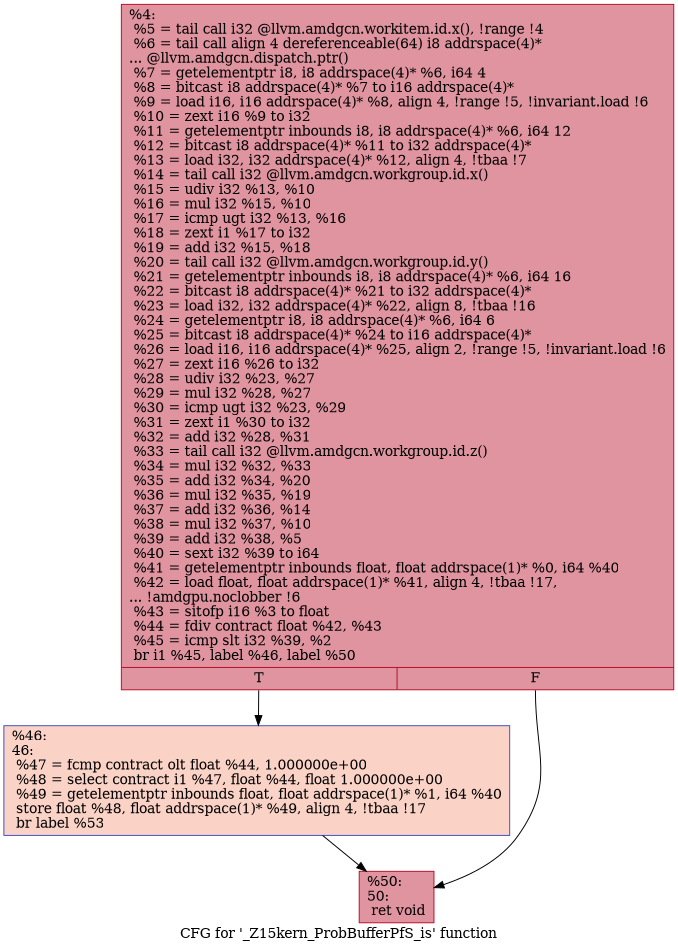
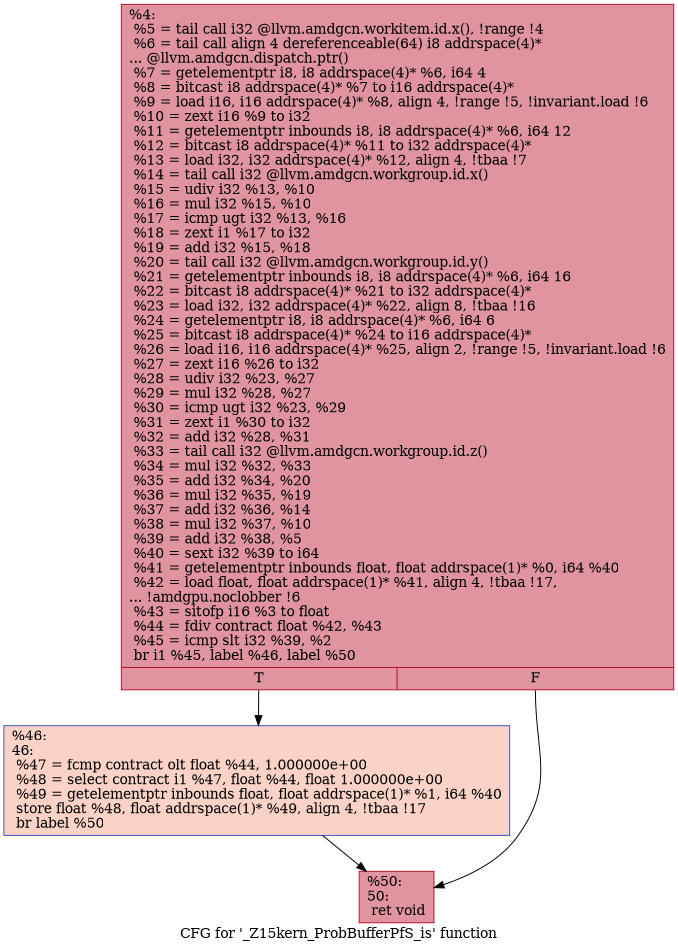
(58, 824) -> (58, 824)
